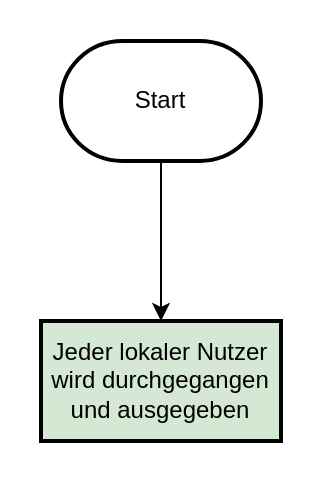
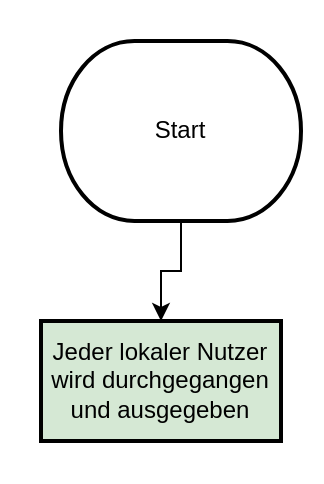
(161, 101) -> (181, 131)
